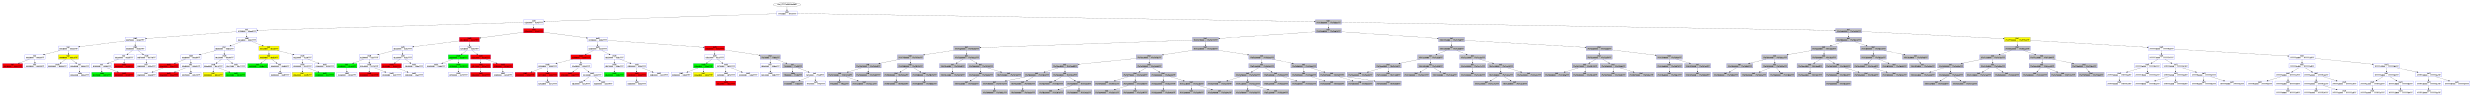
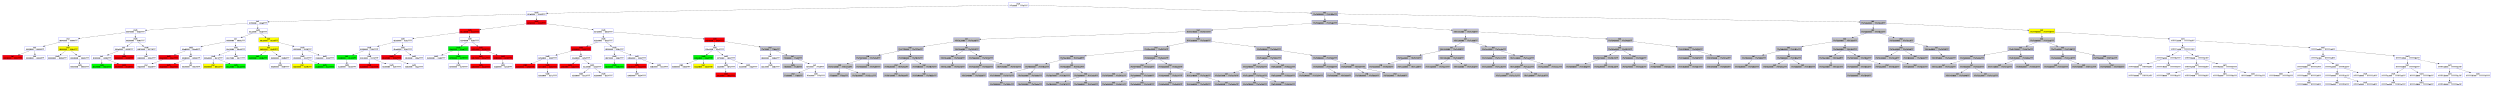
(787, 5) -> none
